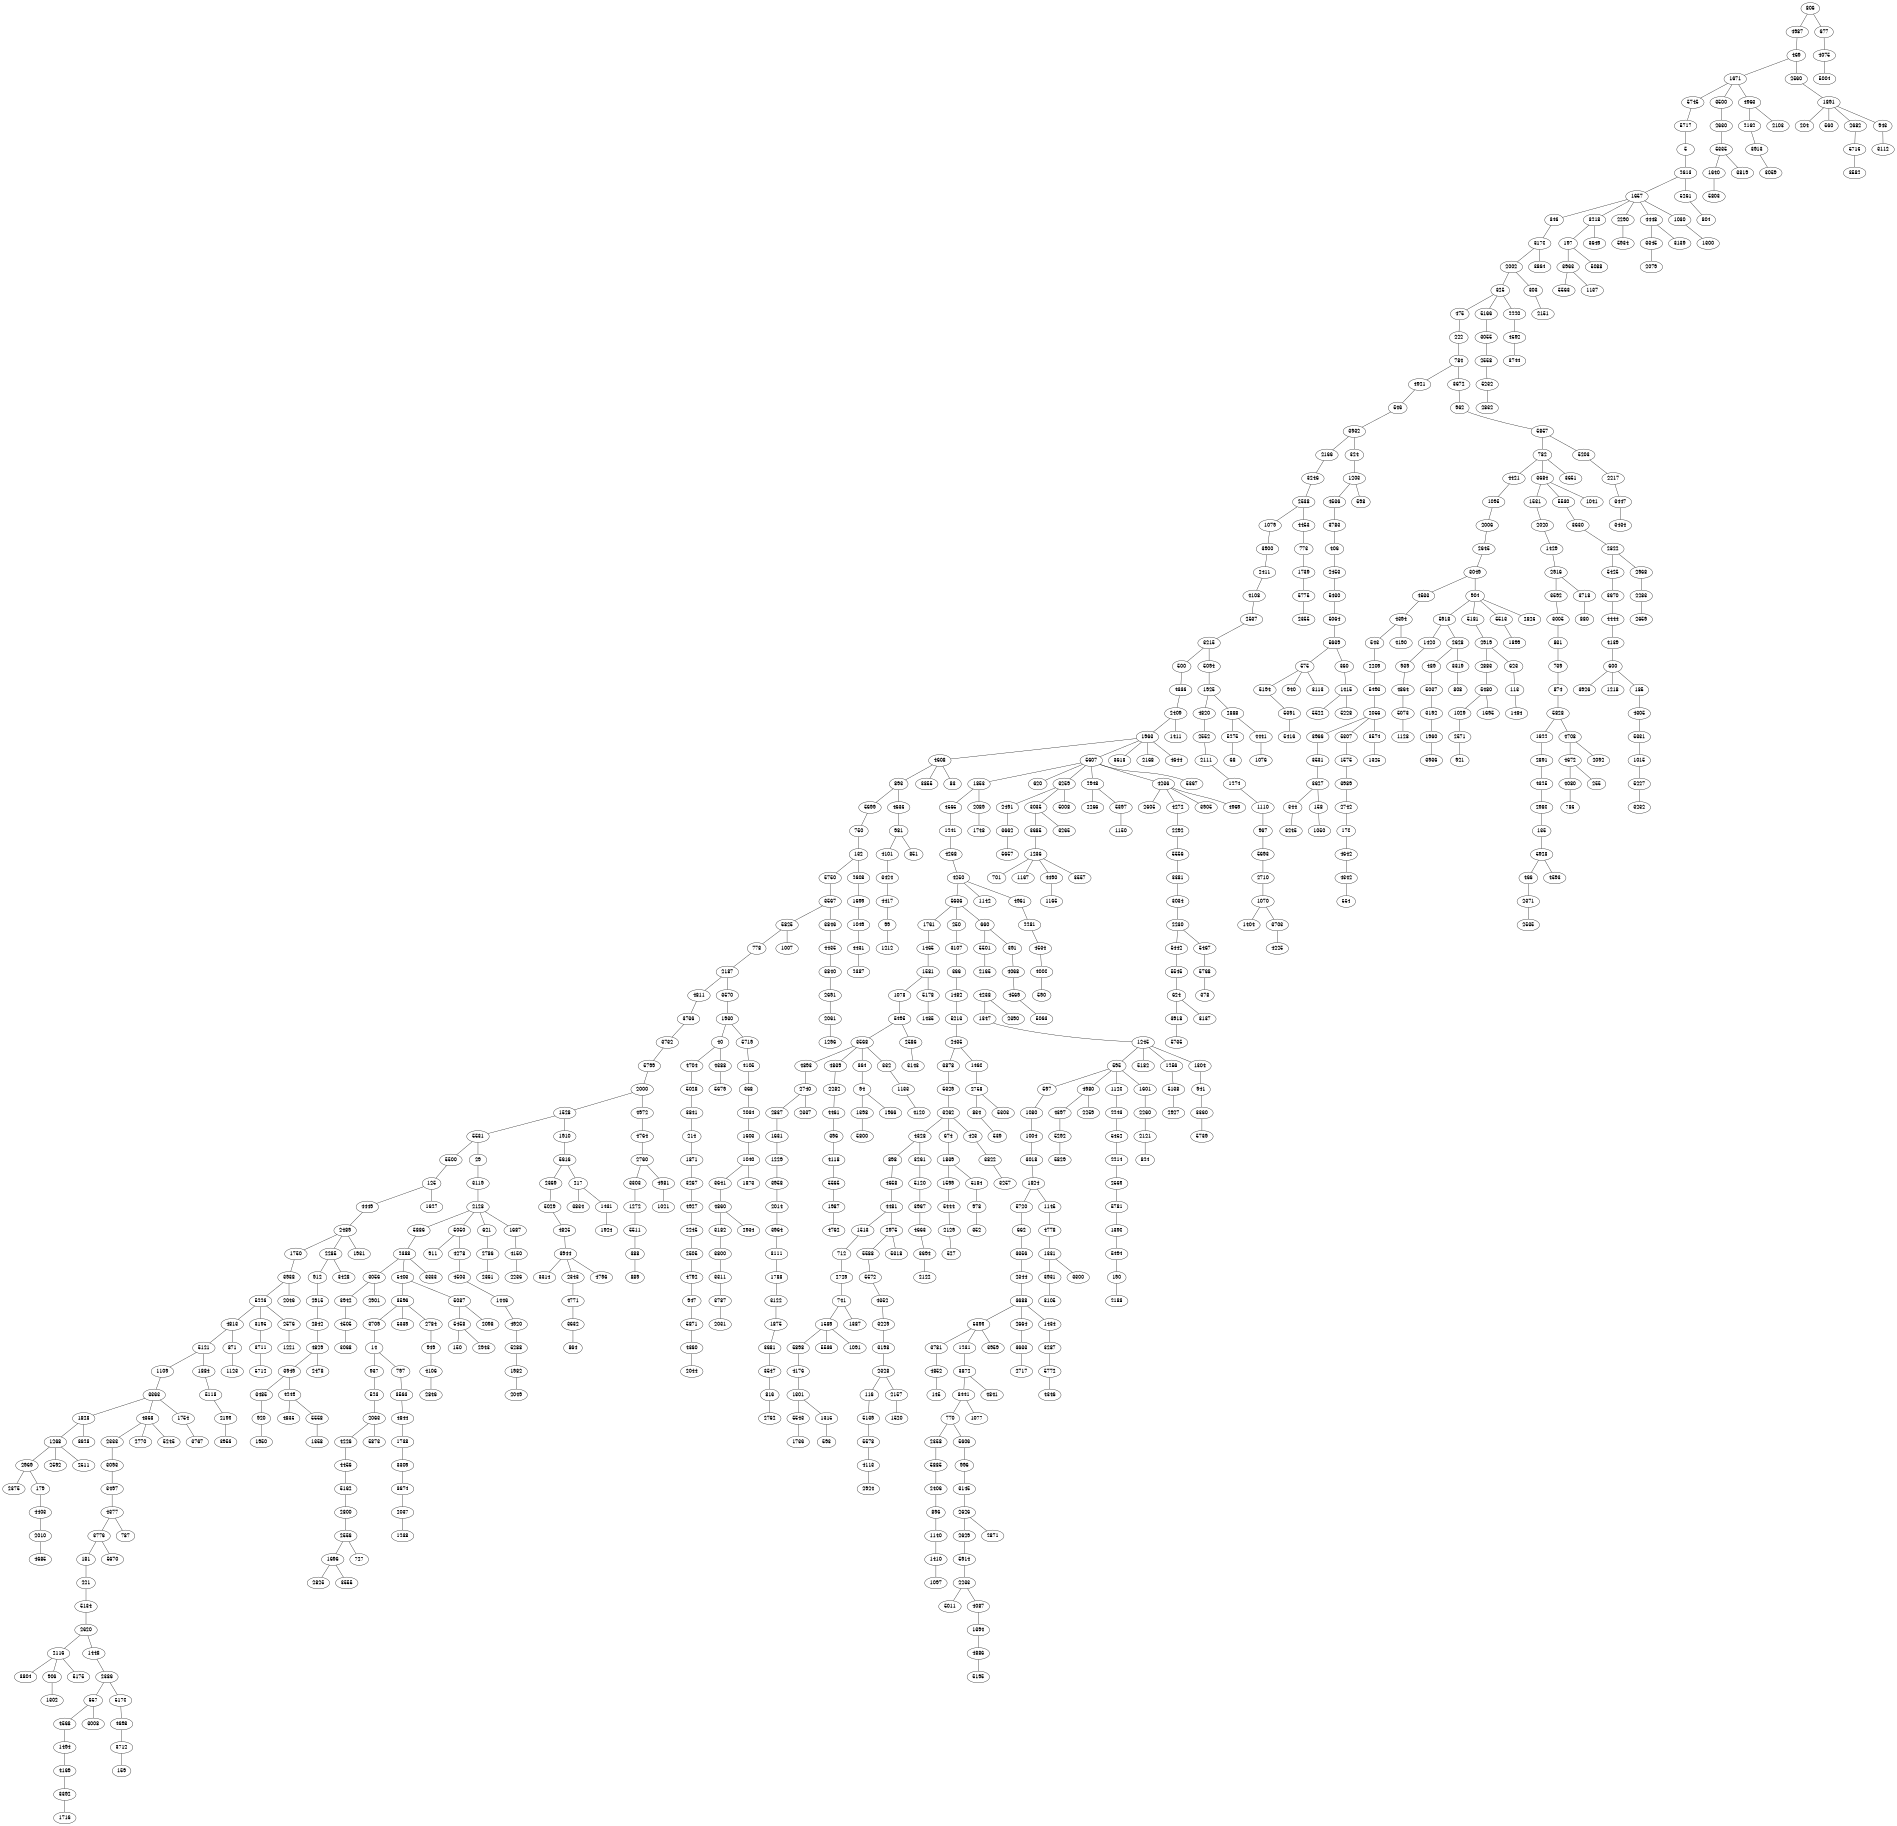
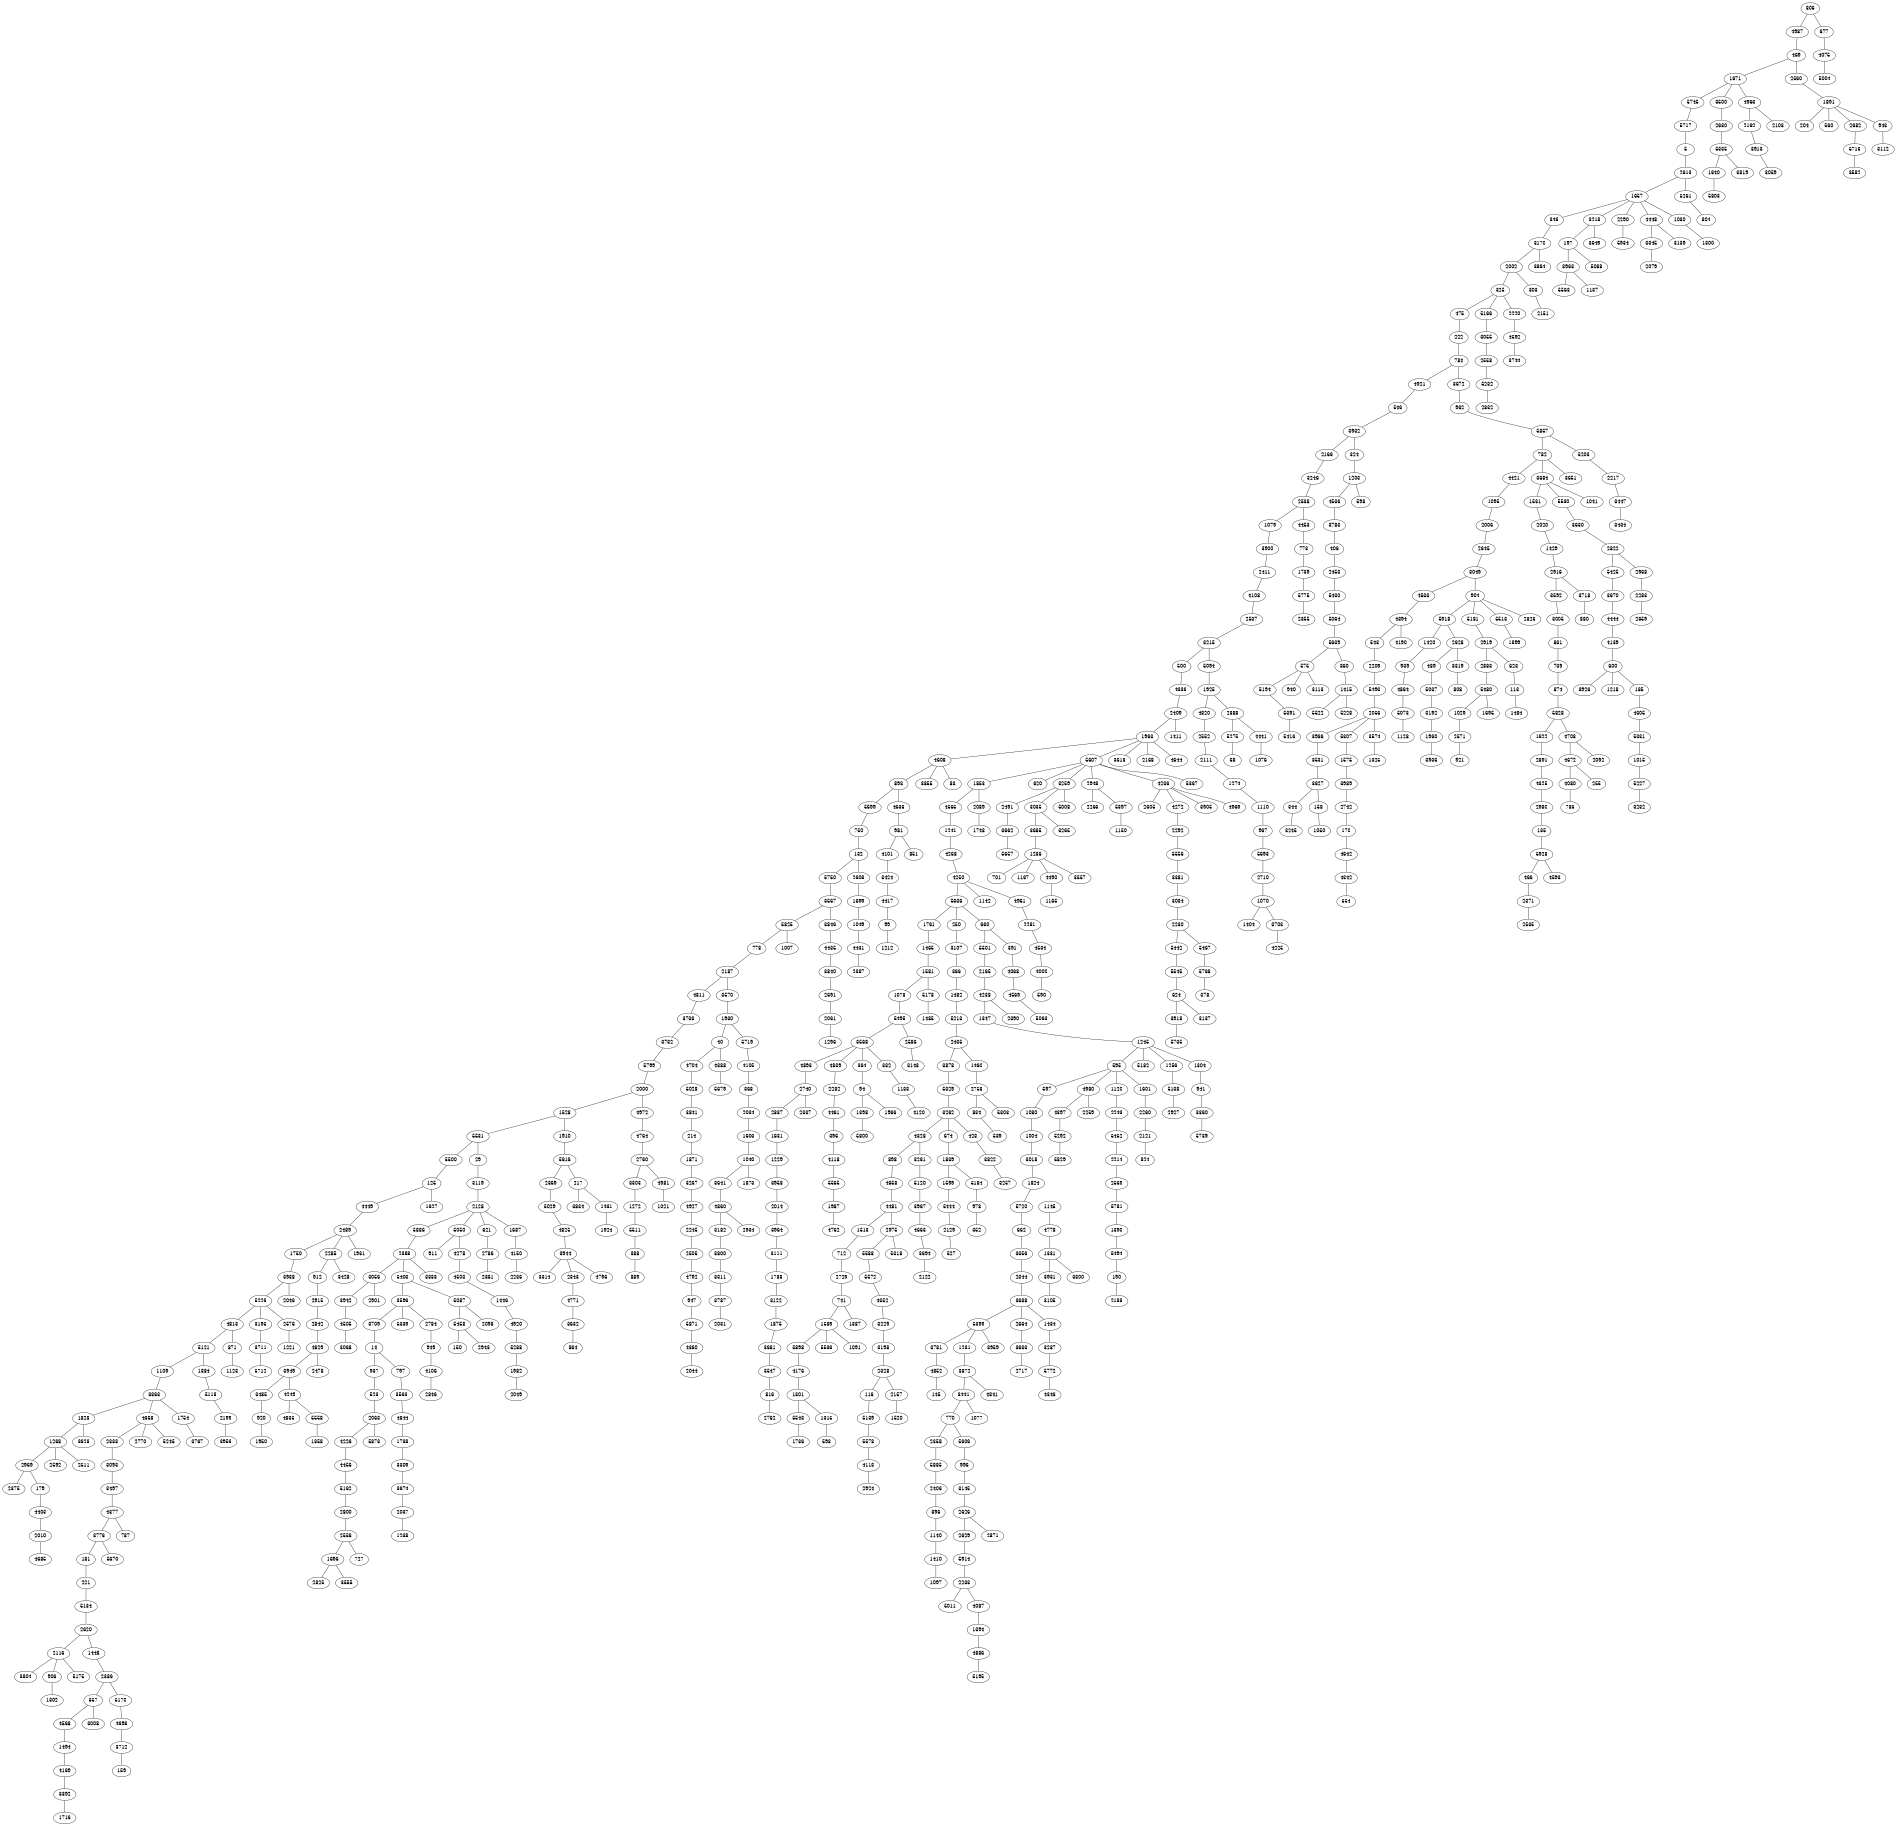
none -> (985, 984)
(1042, 1195) -> none
